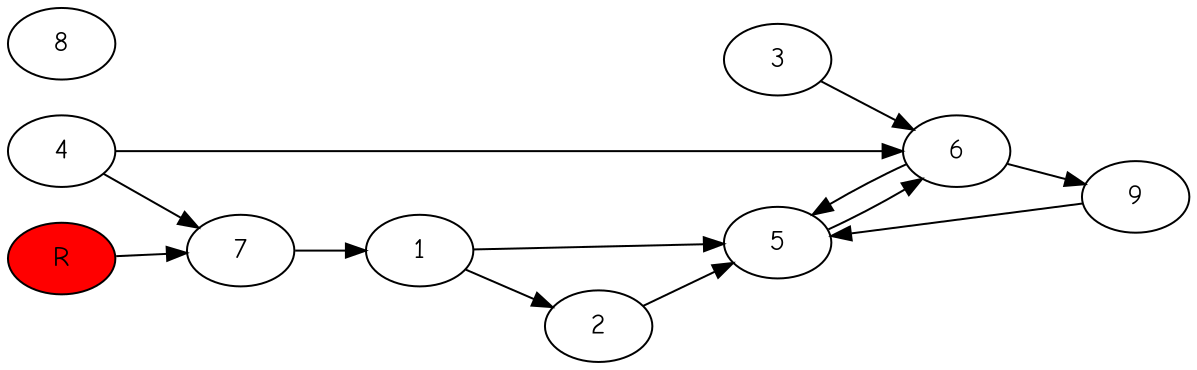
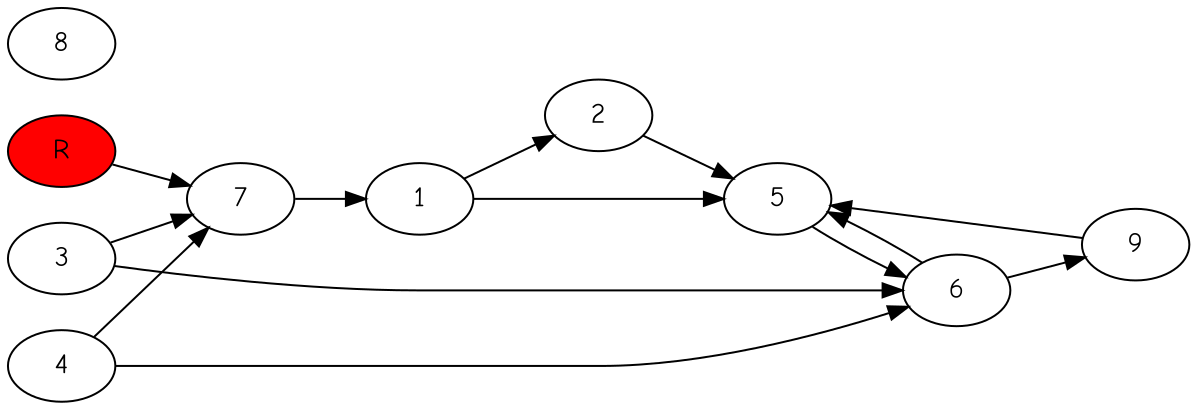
none -> (142, 232)
